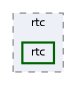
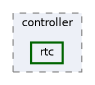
(38, 23) -> (47, 23)
